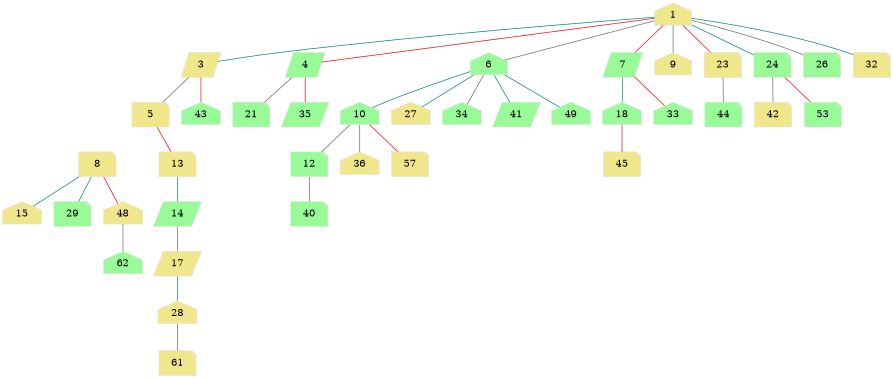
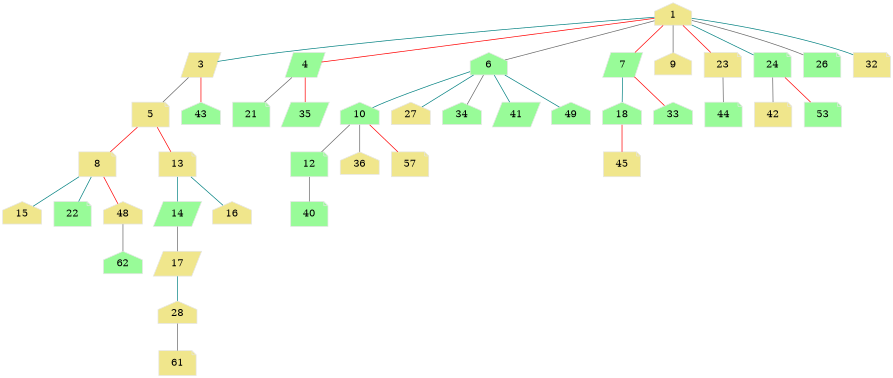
none -> (124, 140)
(73, 214) -> (73, 214)
none -> (232, 214)
